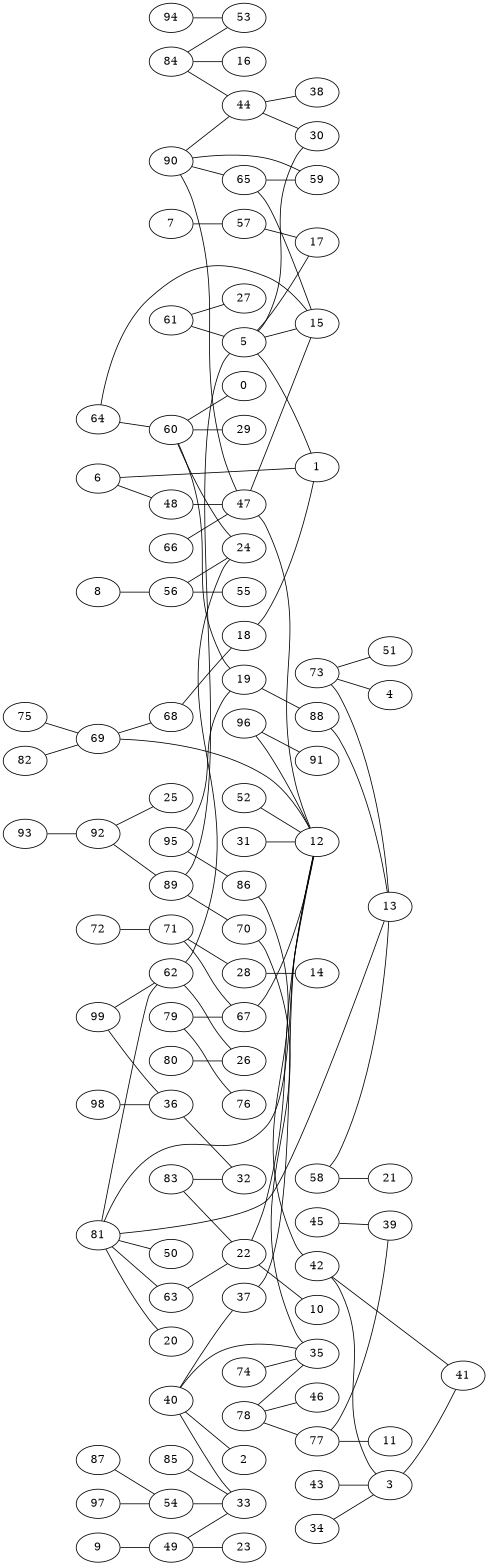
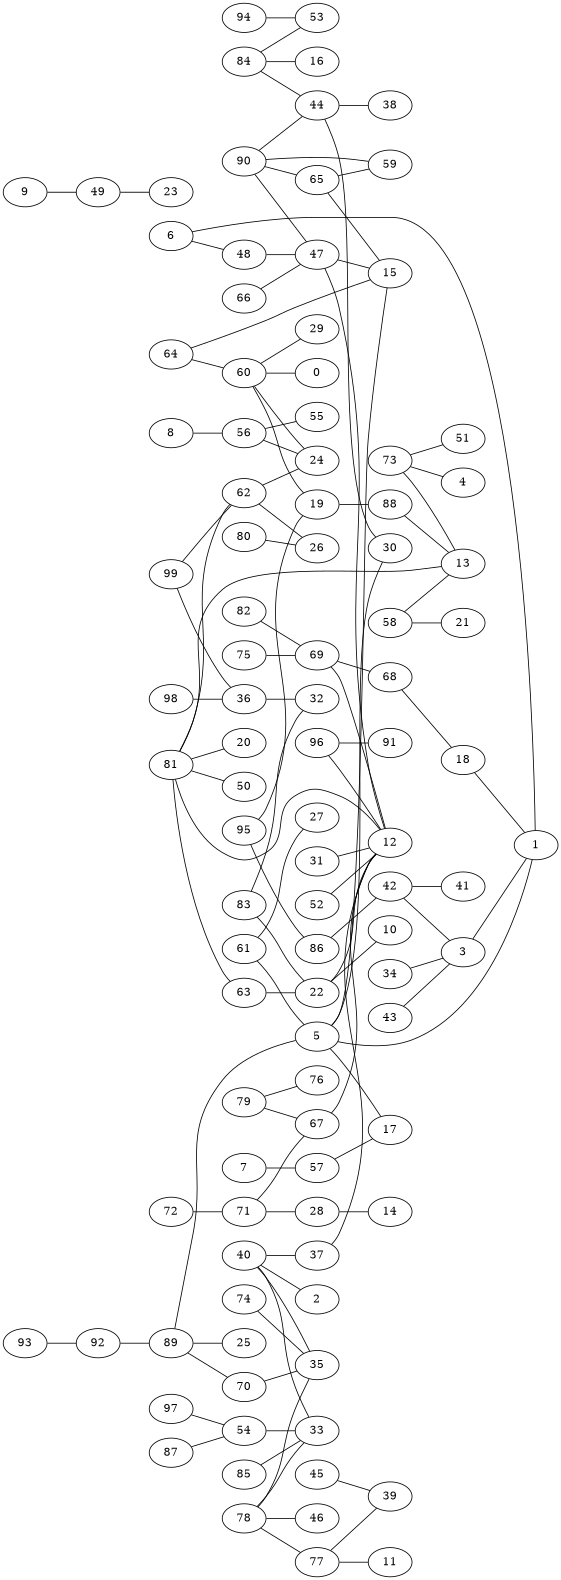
(135, 816) -> (208, 1343)
(432, 1433) -> (500, 899)
(208, 1526) -> (285, 1468)
